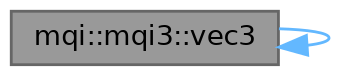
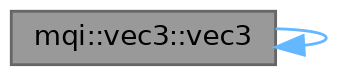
(145, 38) -> (143, 38)
